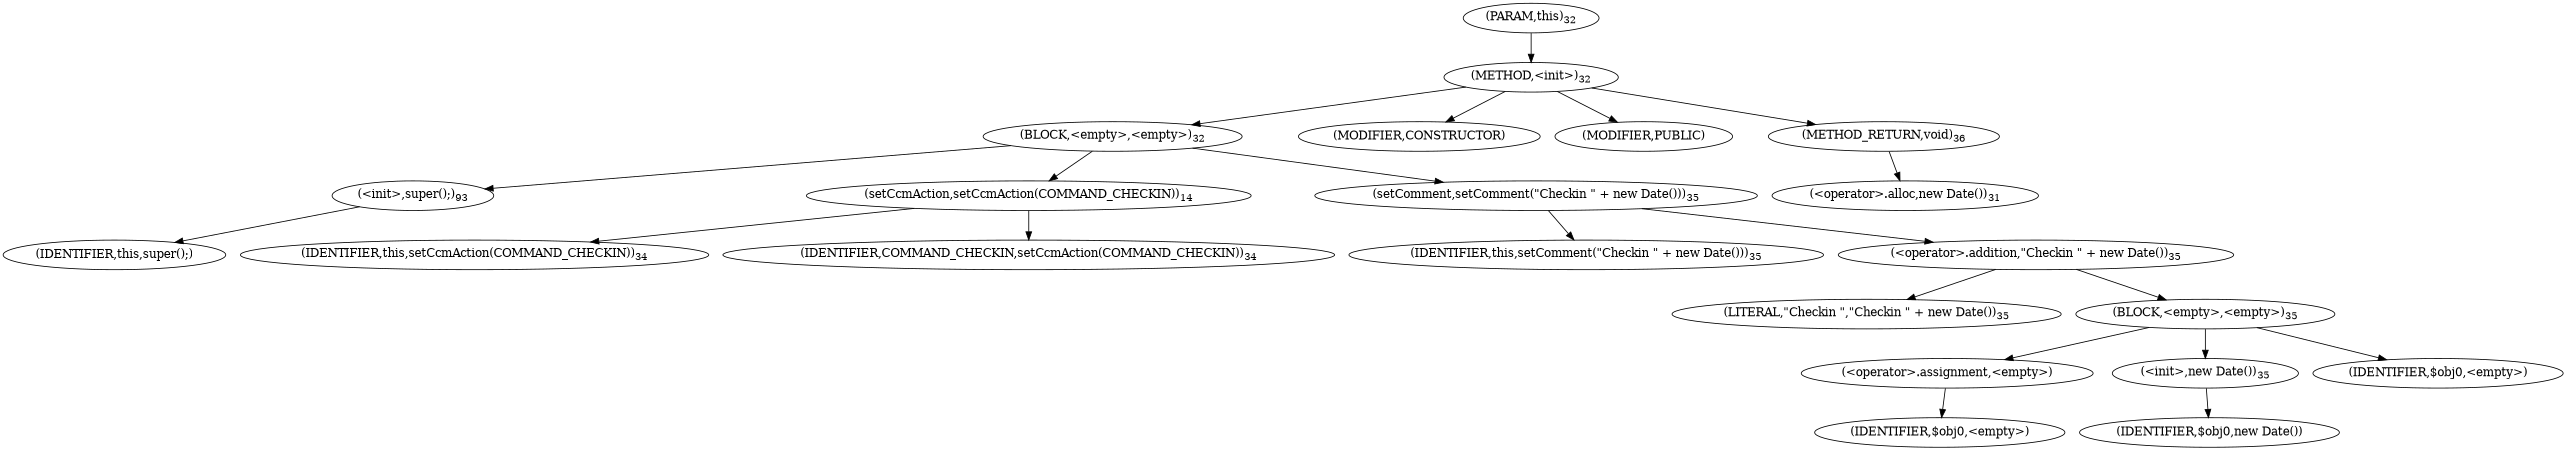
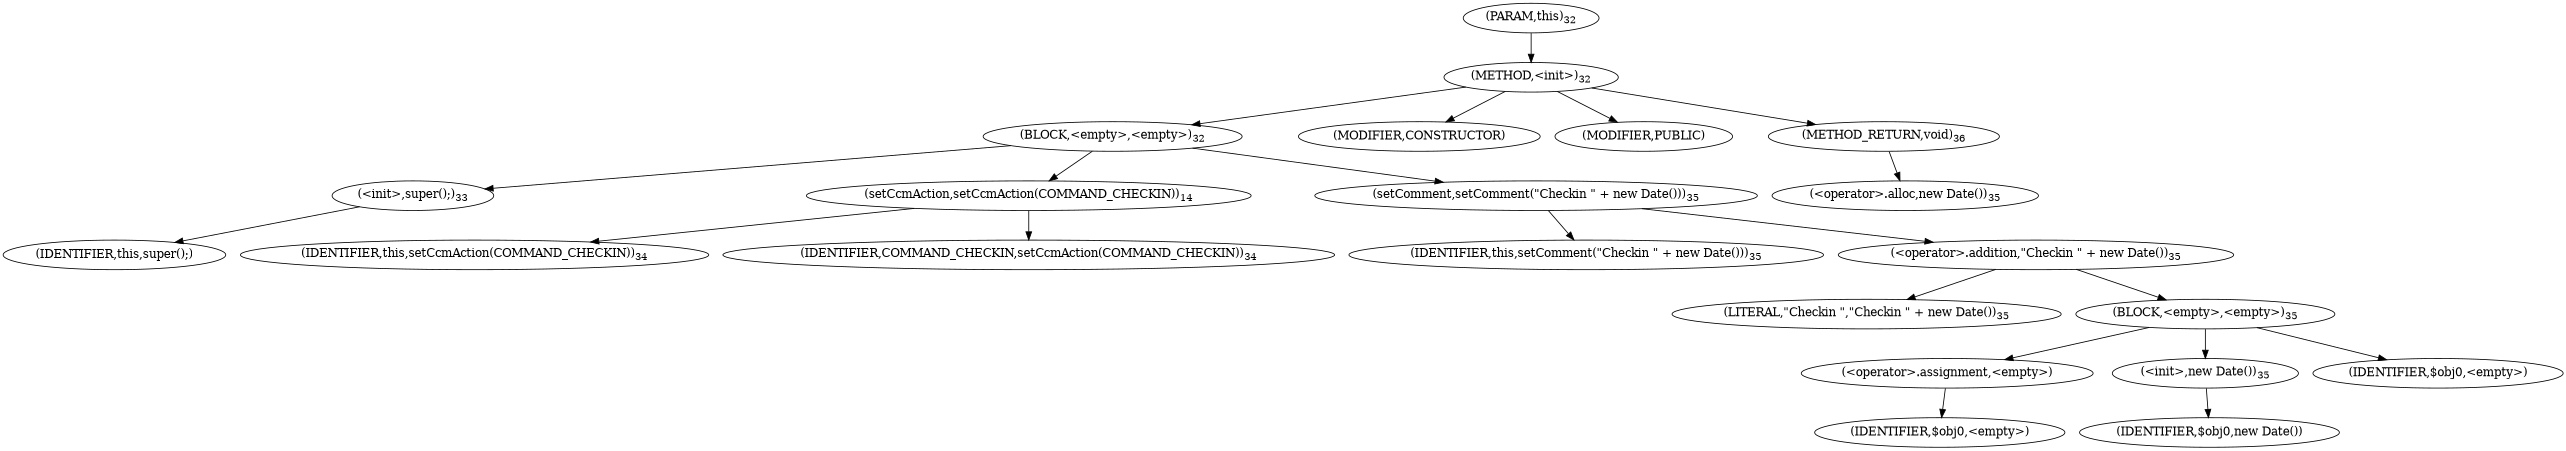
(462, 194) -> (462, 194)
(1994, 194) -> (1994, 194)
